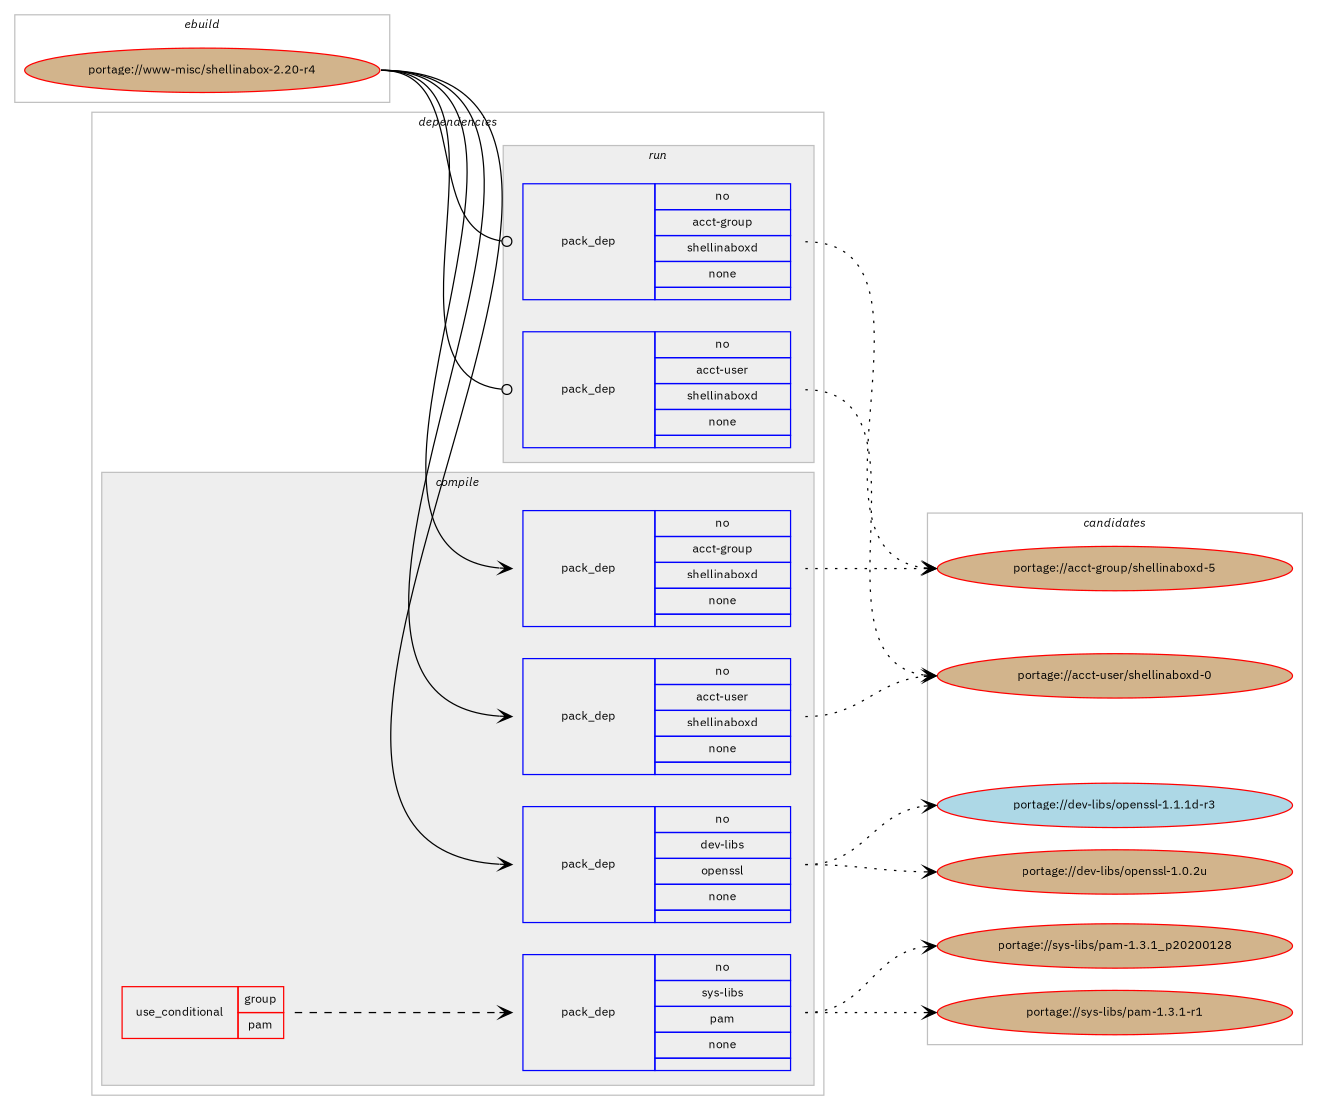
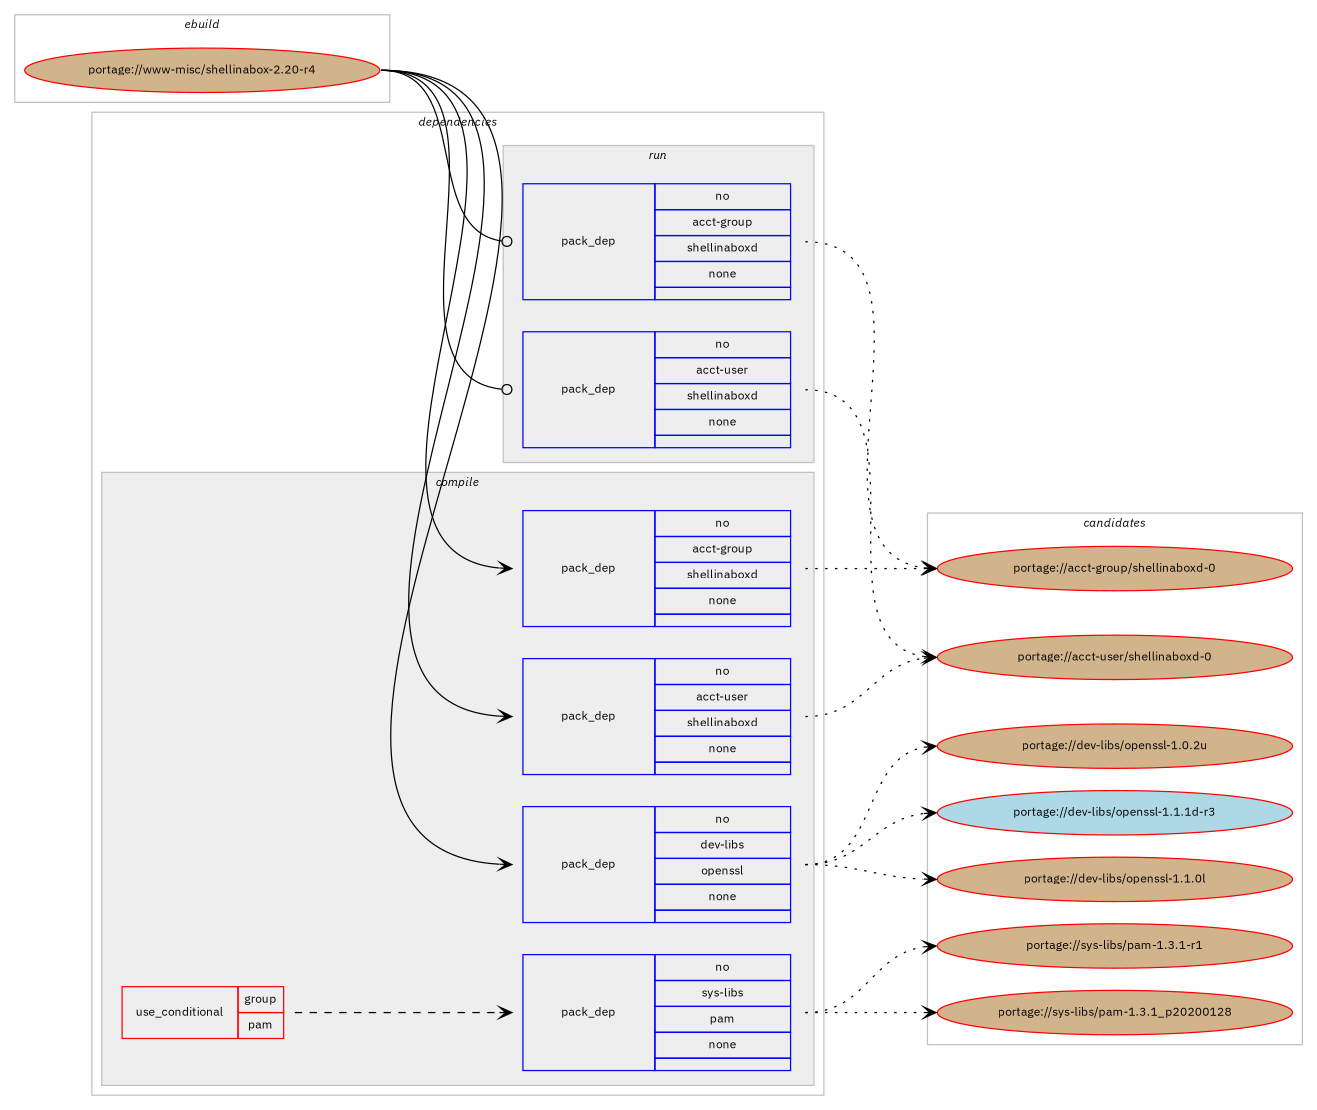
(1115, 569) -> (1115, 569)
none -> (1115, 879)
